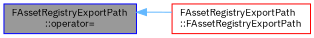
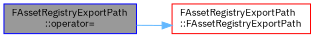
(159, 12) -> (149, 25)
